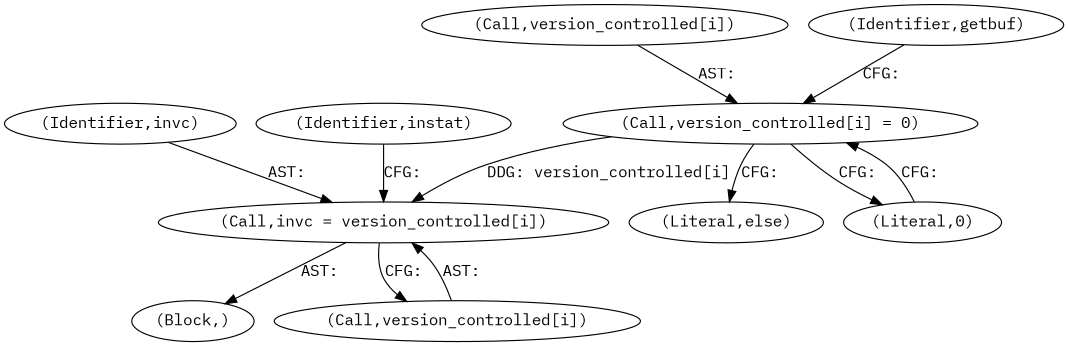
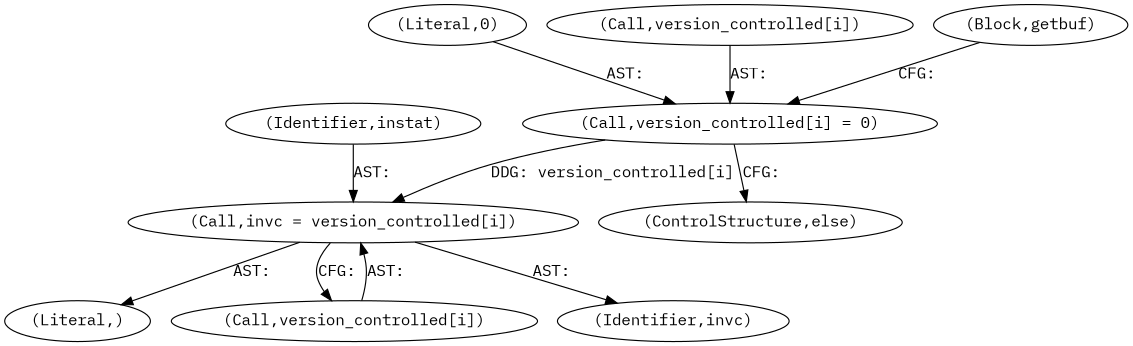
(936, 25) -> (1031, 25)
(245, 170) -> (511, 271)
(407, 173) -> (377, 173)
(925, 173) -> (630, 74)
(829, 175) -> none
(726, 222) -> (750, 222)
(193, 321) -> (78, 321)
